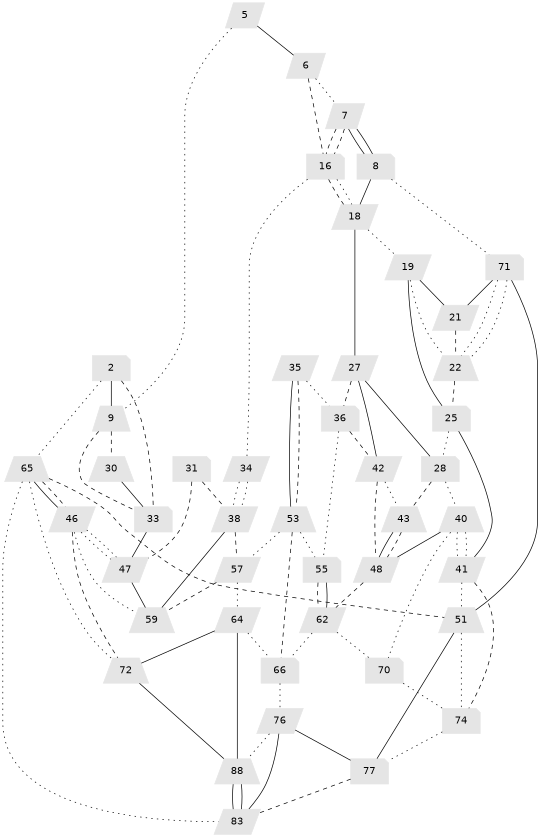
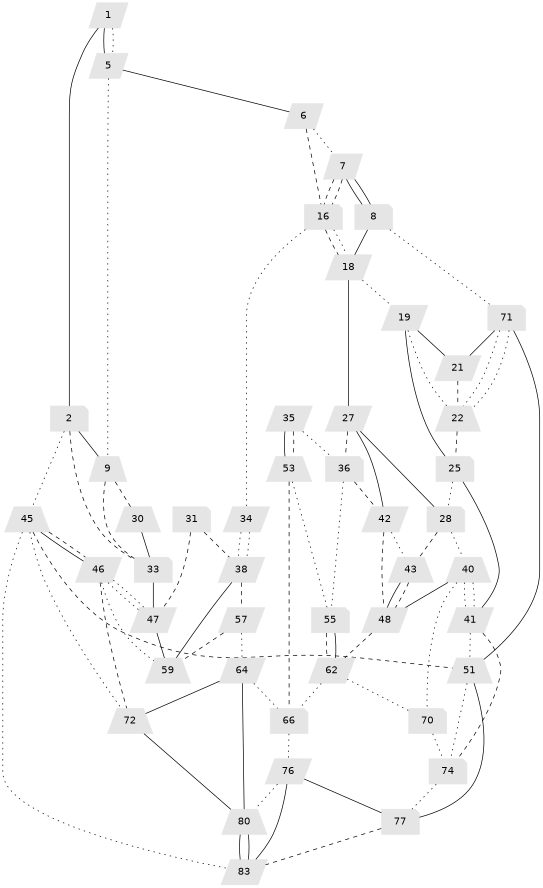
none -> (108, 15)
(27, 469) -> (27, 519)
(265, 545) -> none
(237, 771) -> (244, 822)
